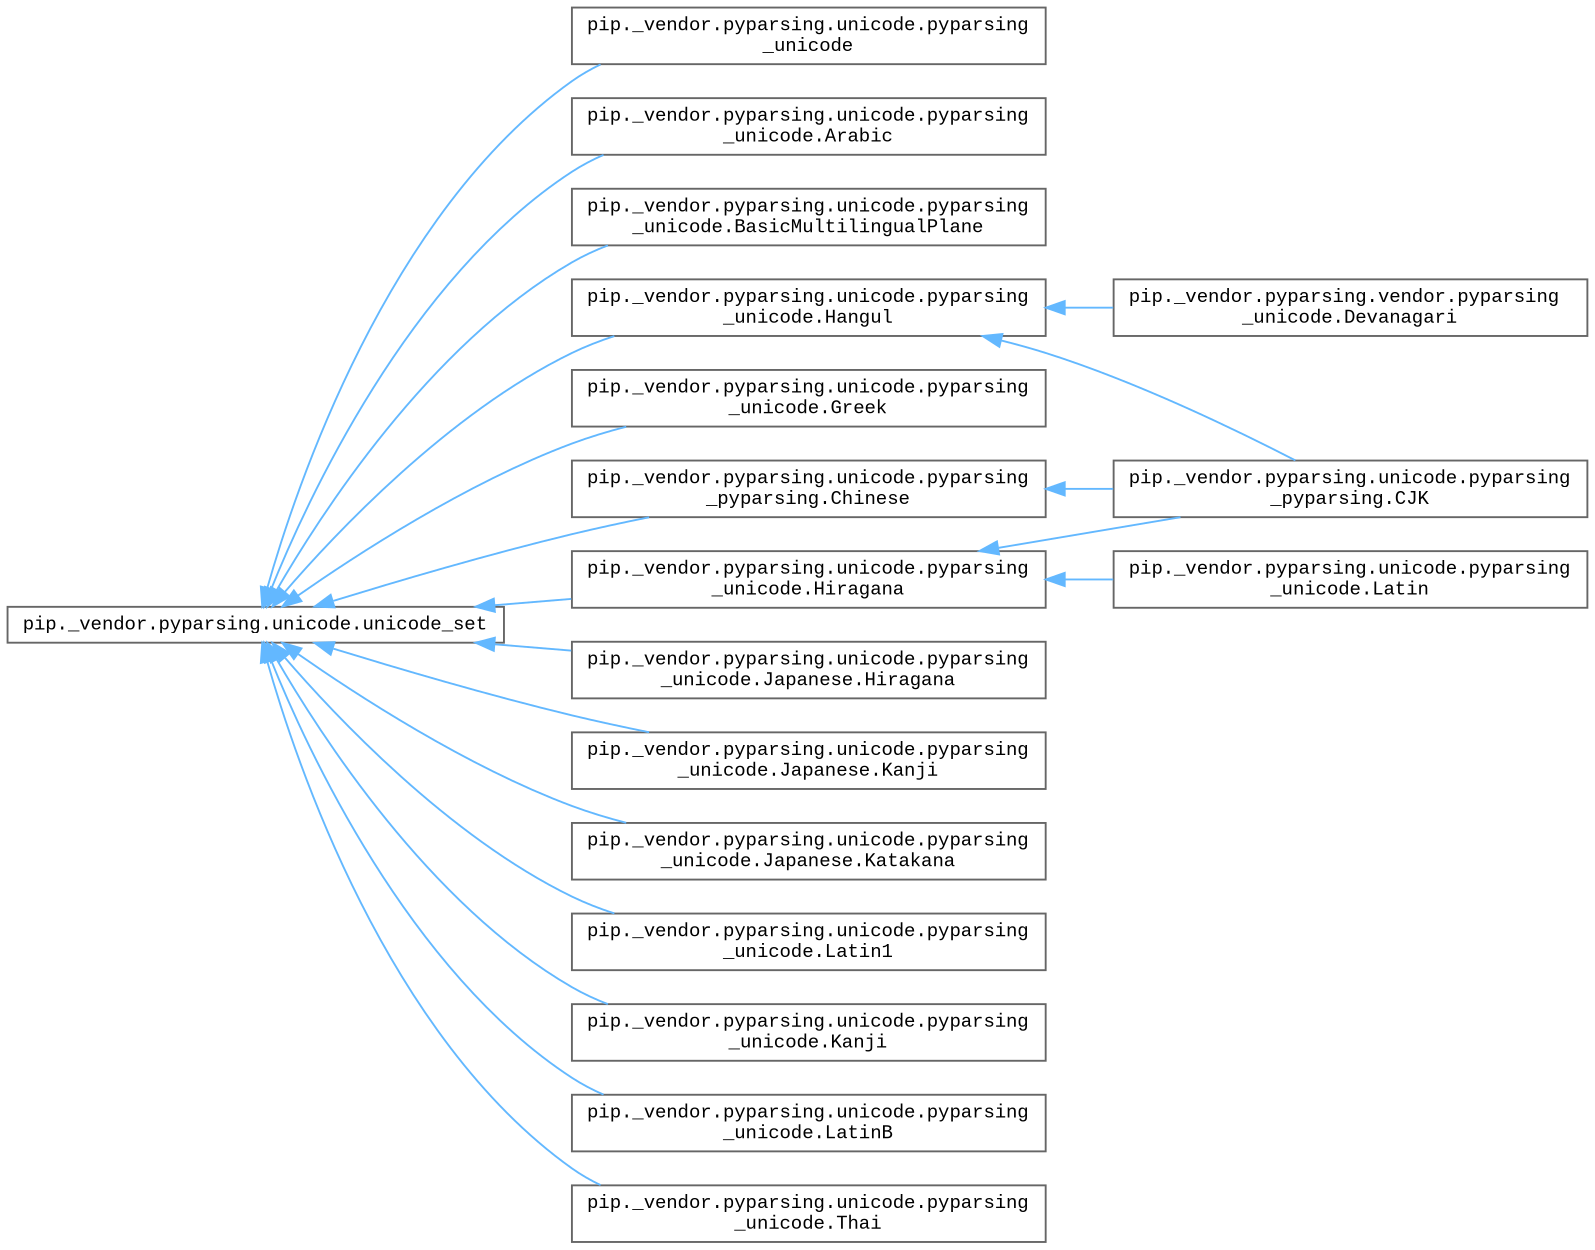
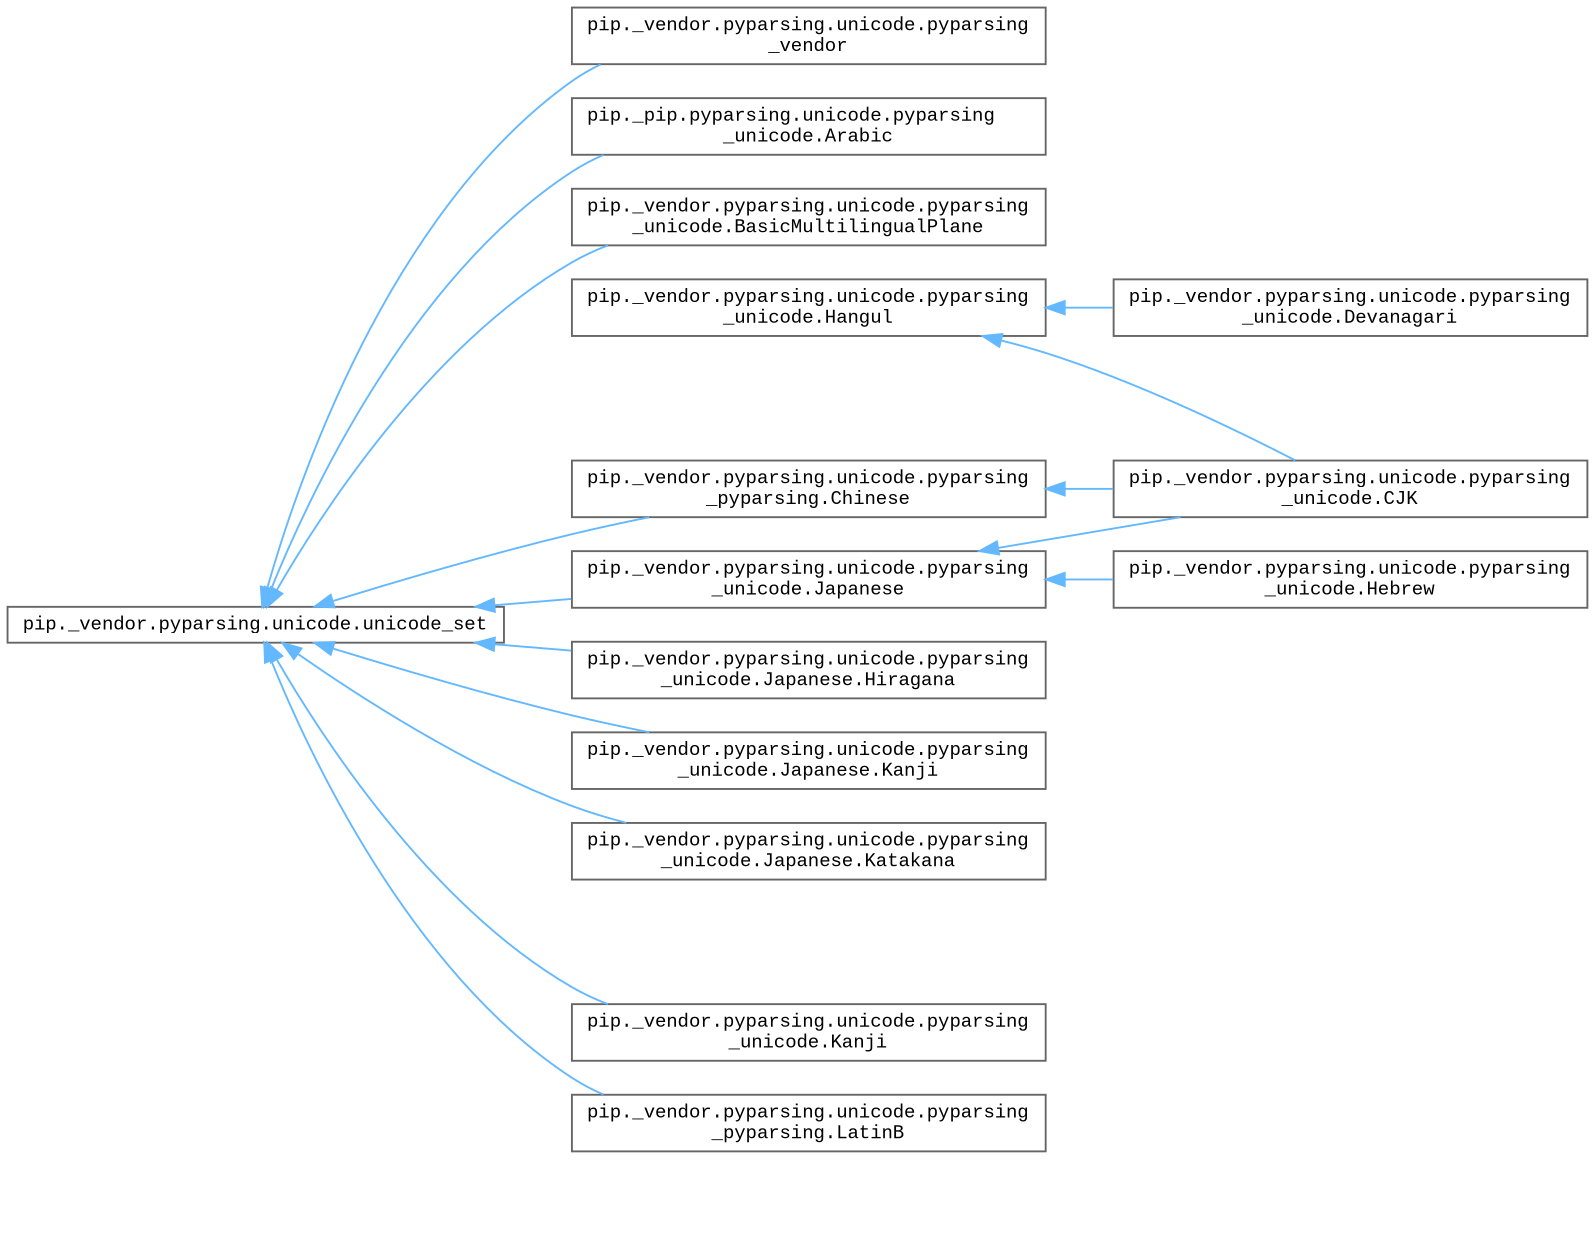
(809, 36) -> (809, 36)
(809, 126) -> (809, 126)
(1351, 308) -> (1351, 308)
(809, 398) -> none
(435, 444) -> none
(1351, 489) -> (1351, 489)
(809, 579) -> (809, 579)
(1351, 579) -> (1351, 579)
(809, 942) -> none
(809, 1123) -> (809, 1123)
(809, 1214) -> none
